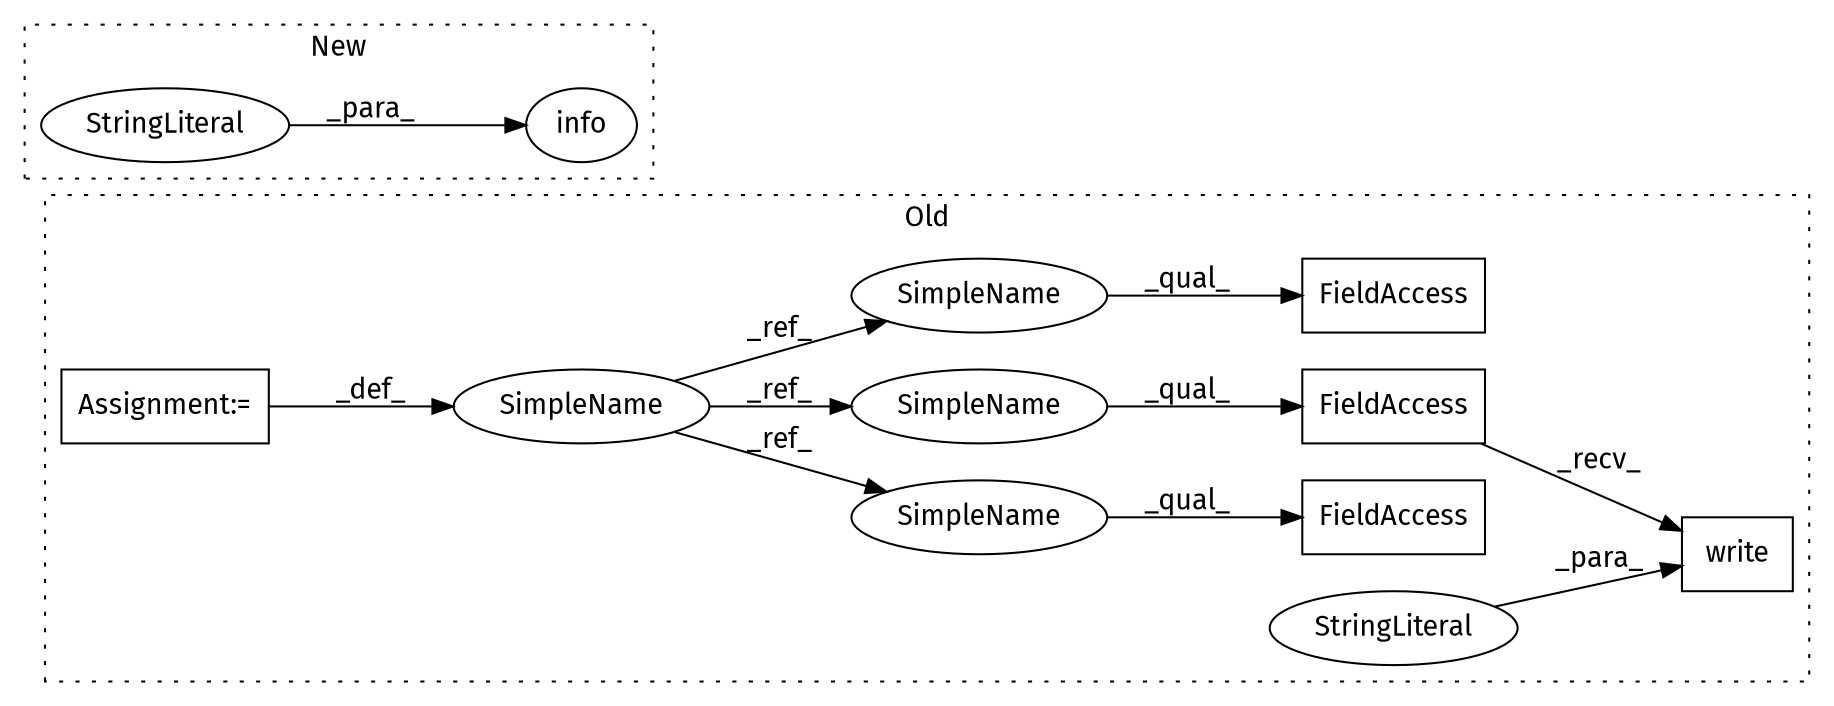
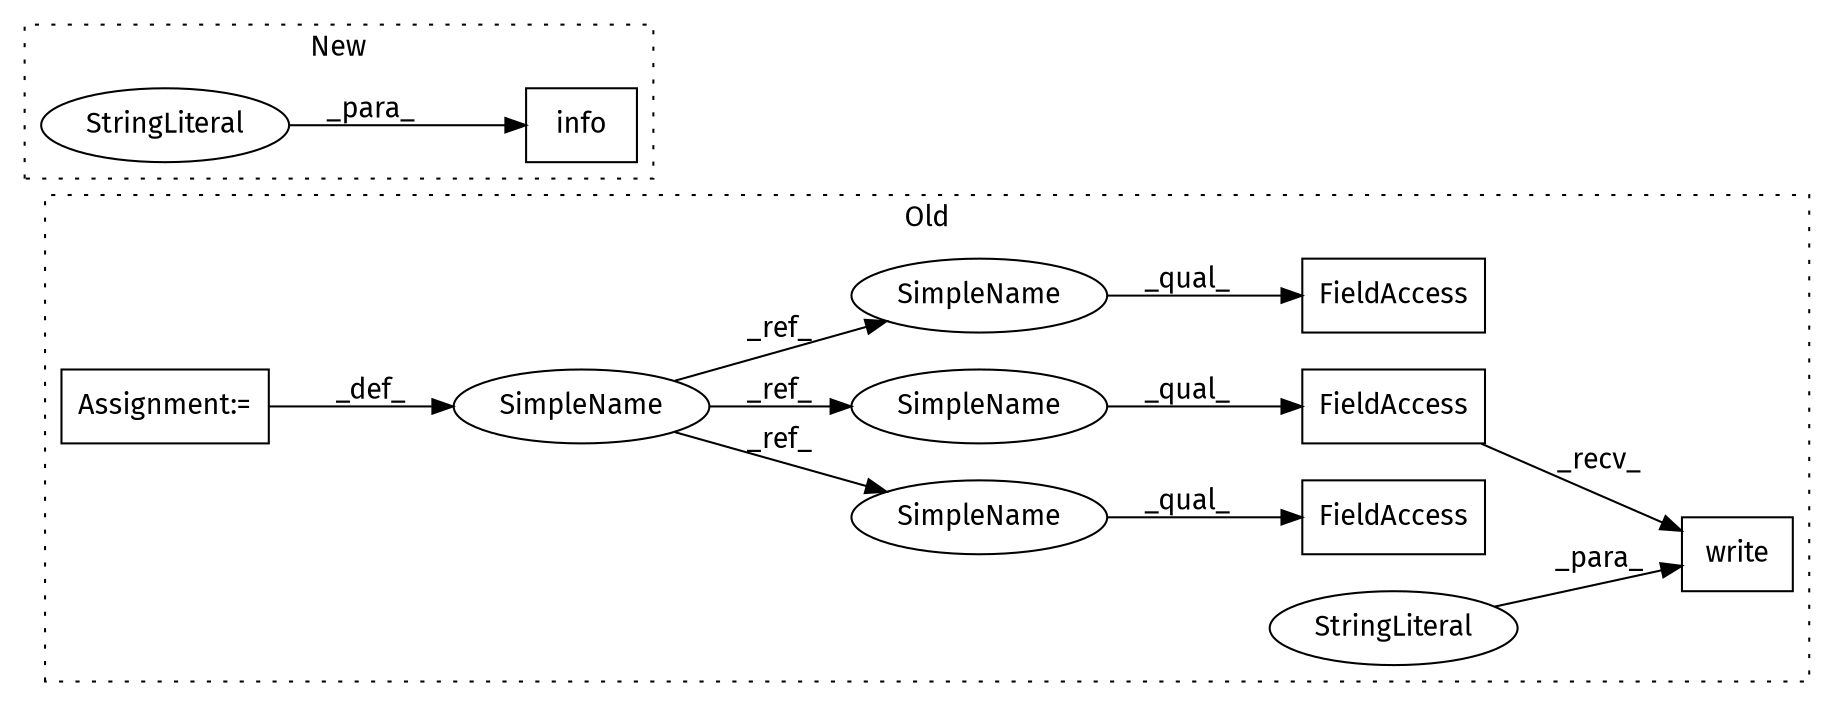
(582, 125) -> (582, 125)
